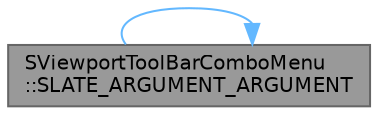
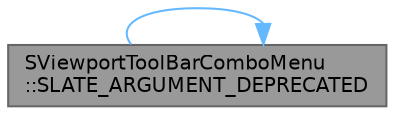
(189, 76) -> (197, 76)
